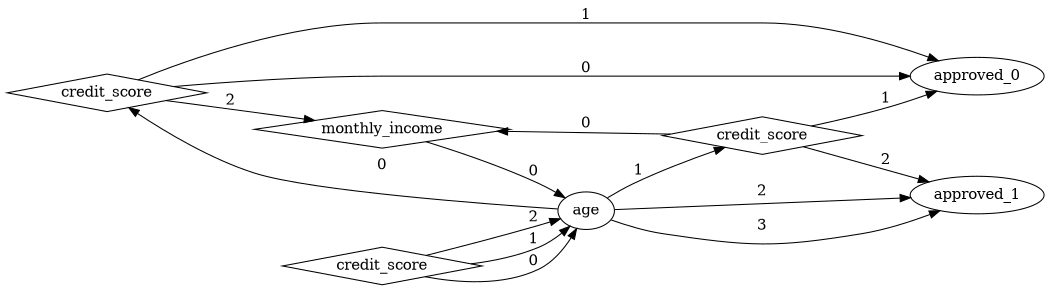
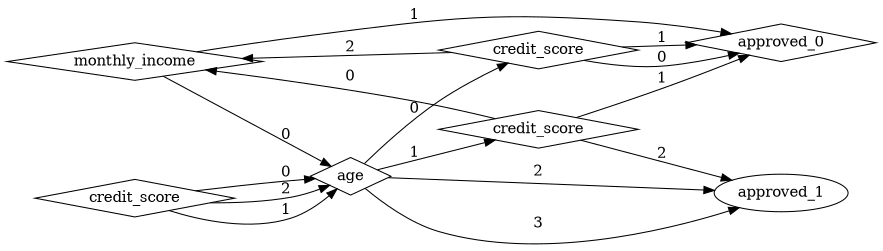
none -> (458, 19)
(977, 76) -> (781, 43)
(586, 211) -> (351, 176)
